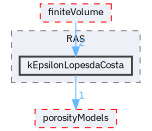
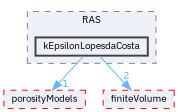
(76, 37) -> (112, 69)
